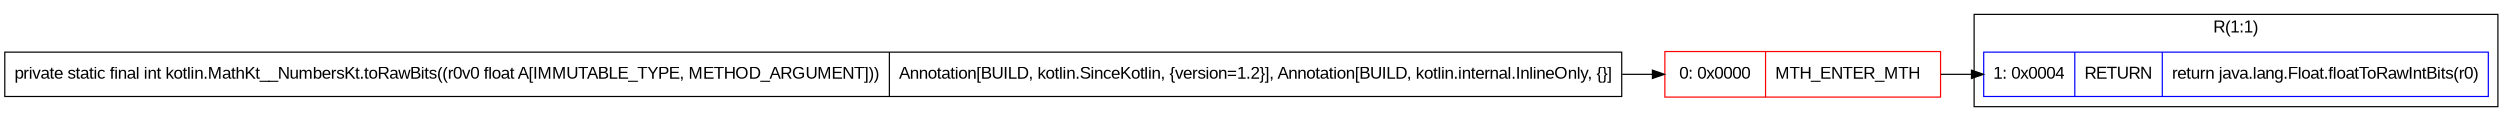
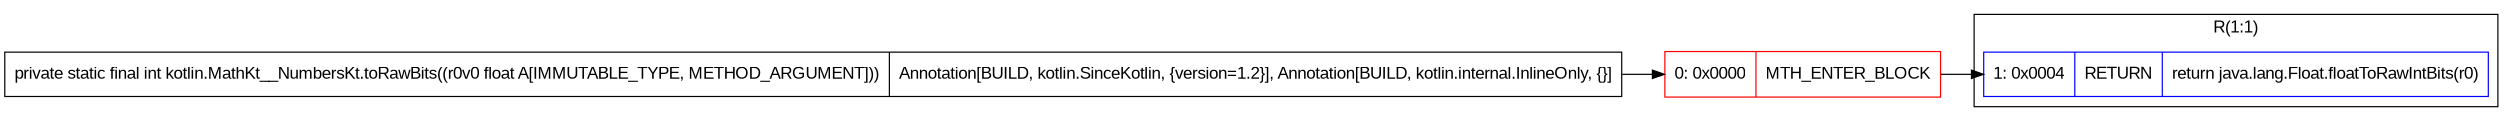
(1848, 74) -> (1848, 74)
